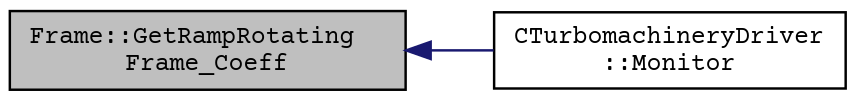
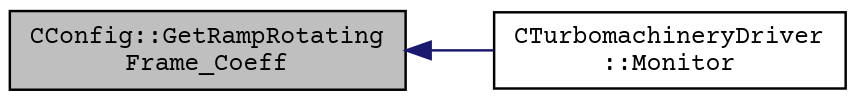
(208, 50) -> (208, 50)
